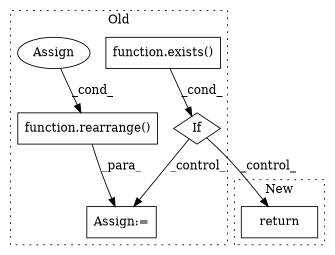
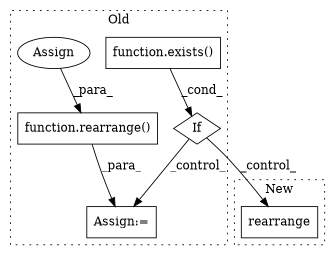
(93, 91) -> (93, 91)
(280, 222) -> (280, 222)
